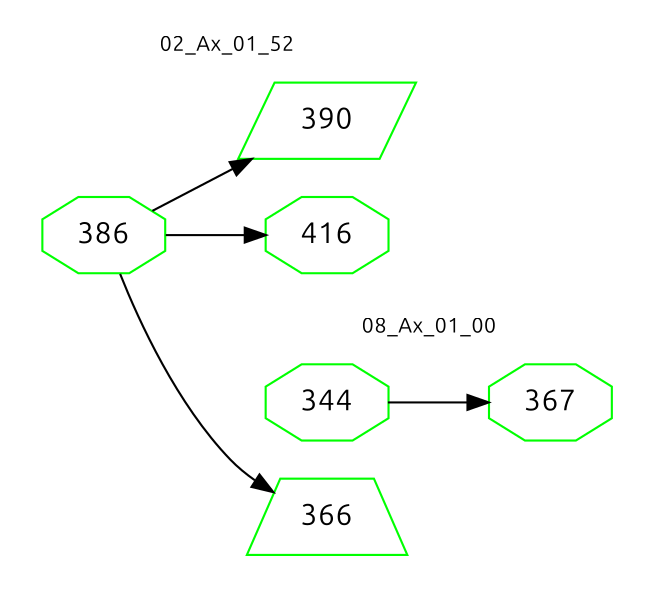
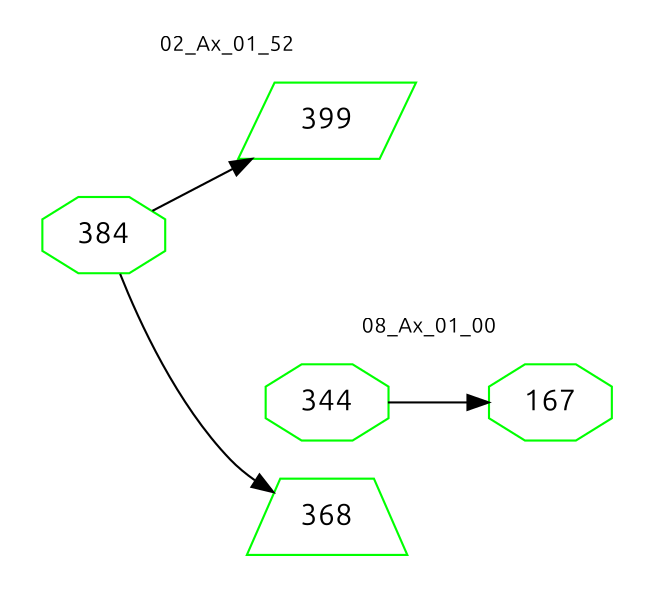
(327, 121) -> (327, 121)
(104, 235) -> (104, 235)
(327, 235) -> none
(550, 402) -> (550, 402)
(327, 517) -> (327, 517)
